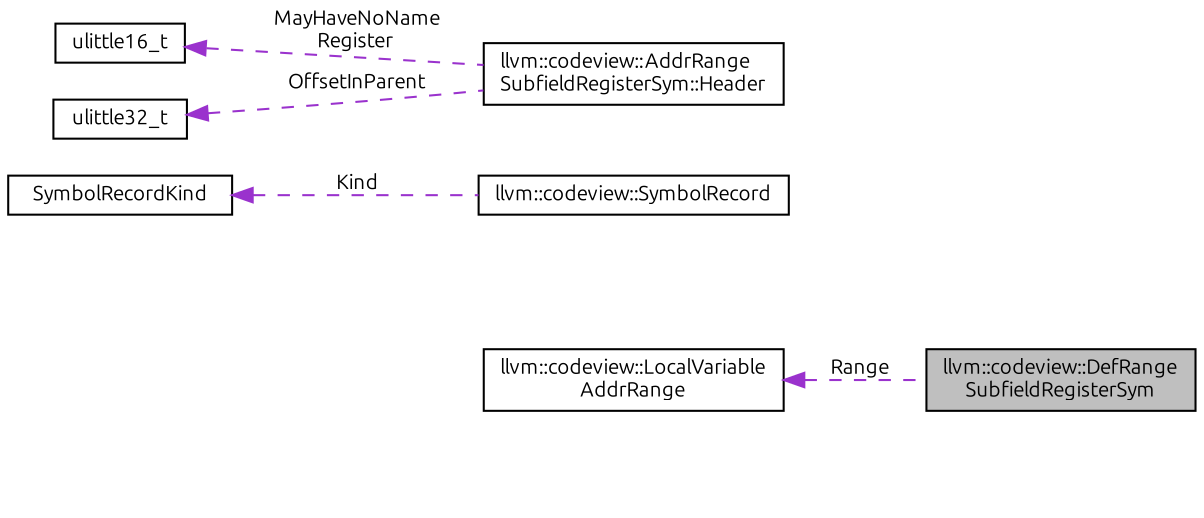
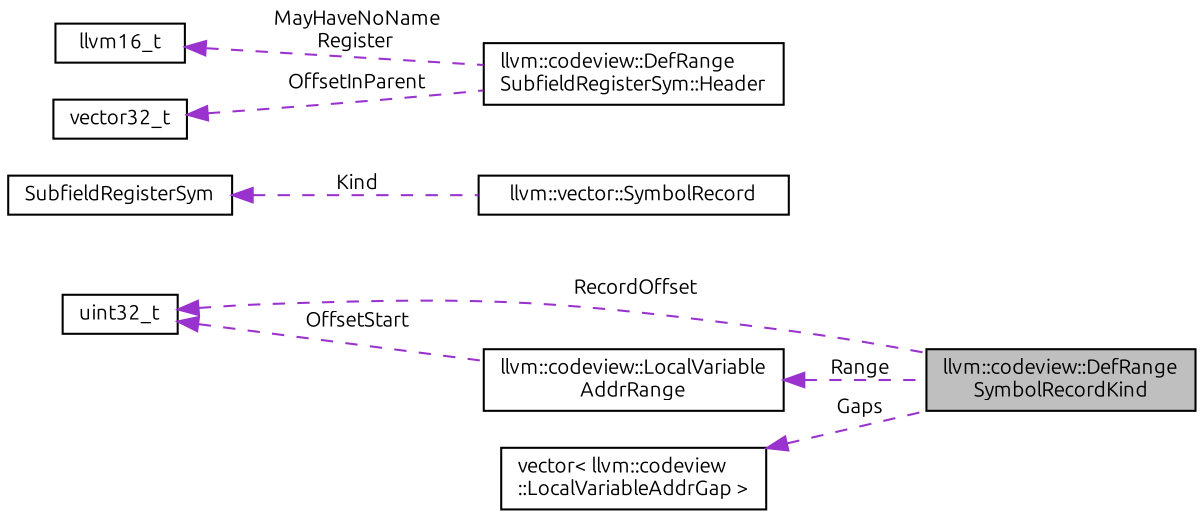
(120, 43) -> (120, 43)
(634, 74) -> (634, 74)
(120, 119) -> (120, 119)
(120, 195) -> (120, 195)
(634, 195) -> (634, 195)
none -> (120, 314)
(1061, 380) -> (1061, 380)
none -> (634, 479)
